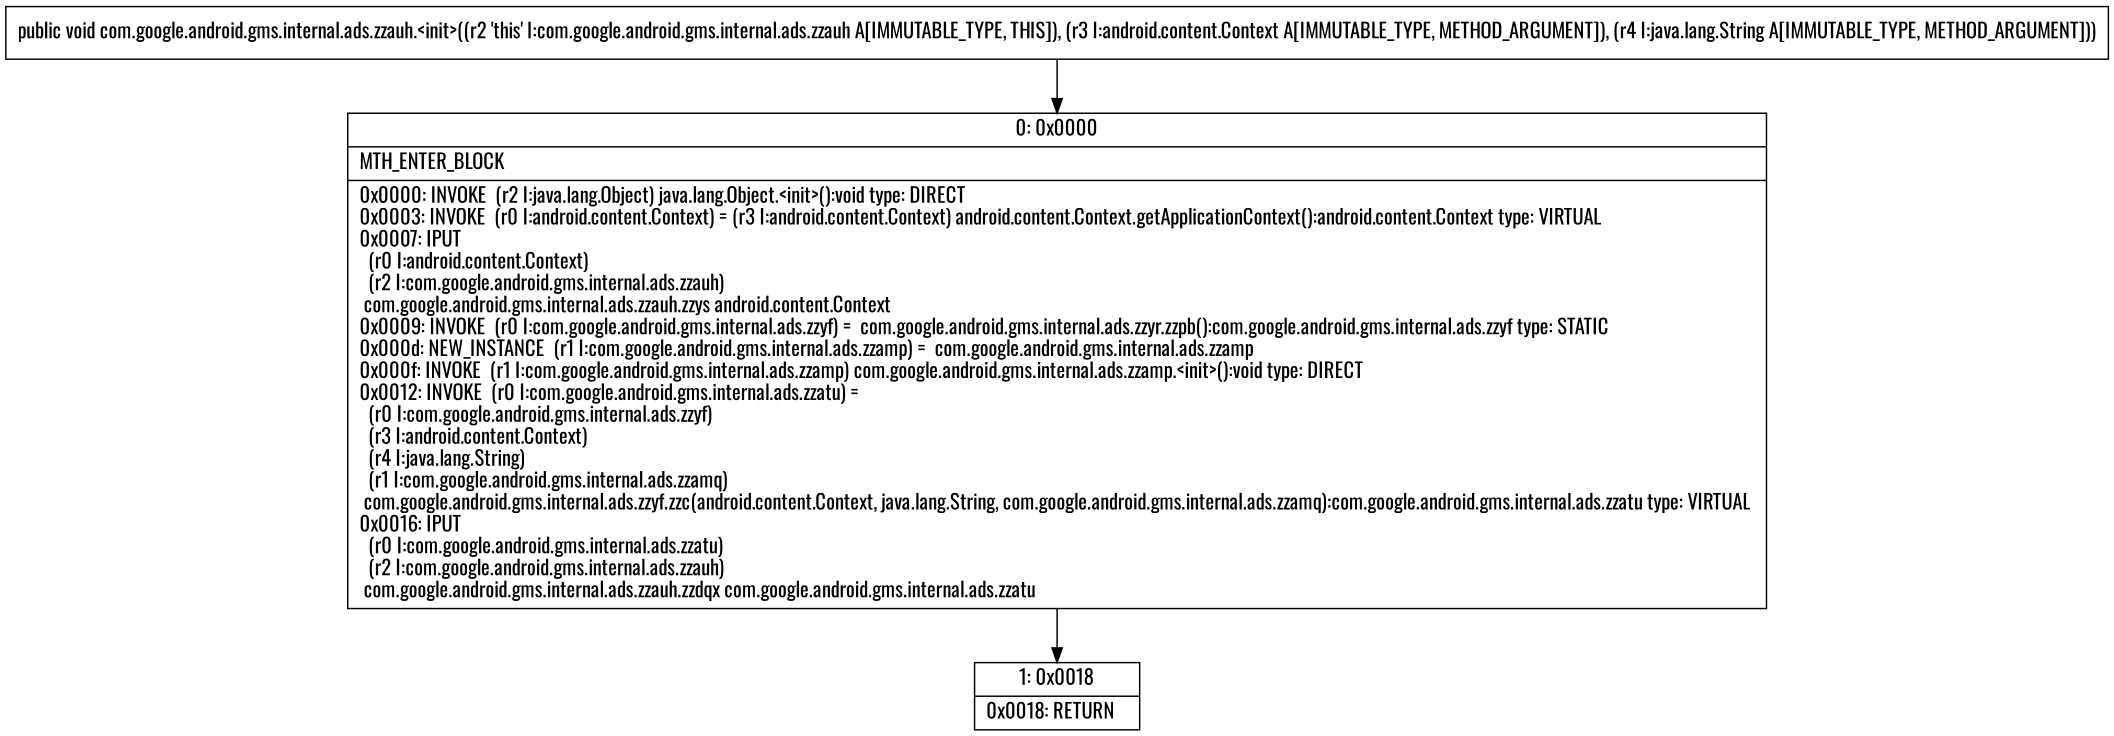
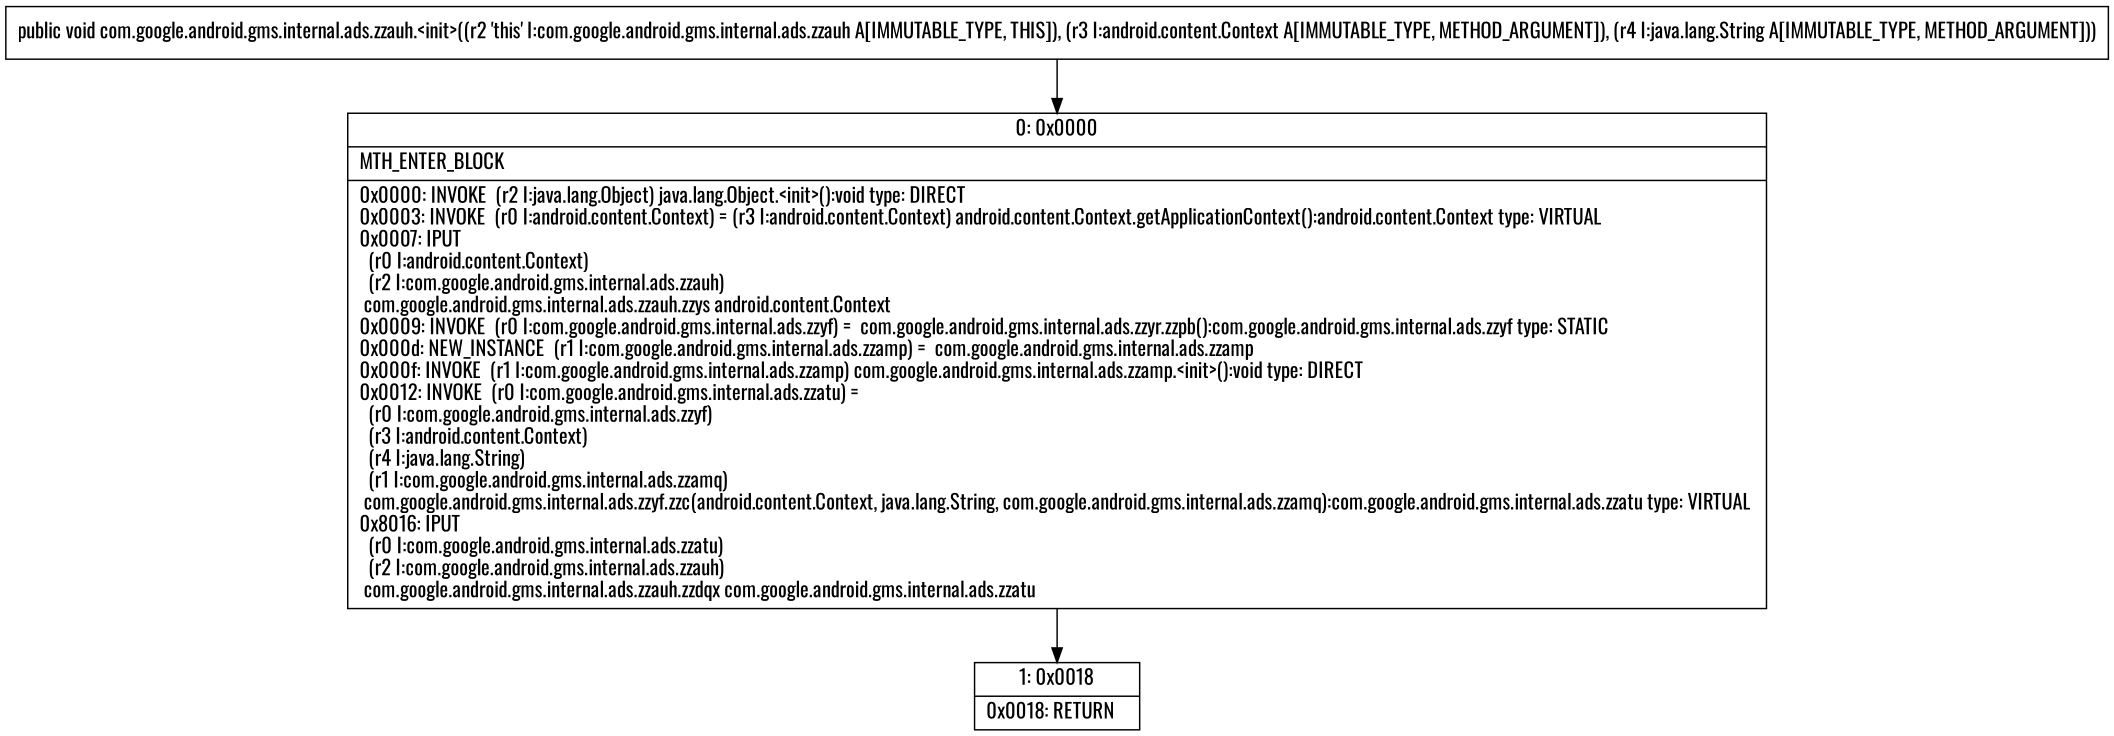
(415, 525) -> (415, 525)
